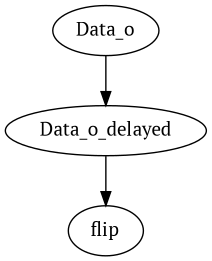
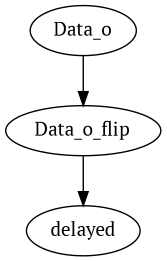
(106, 131) -> (83, 131)
(106, 231) -> (83, 231)
